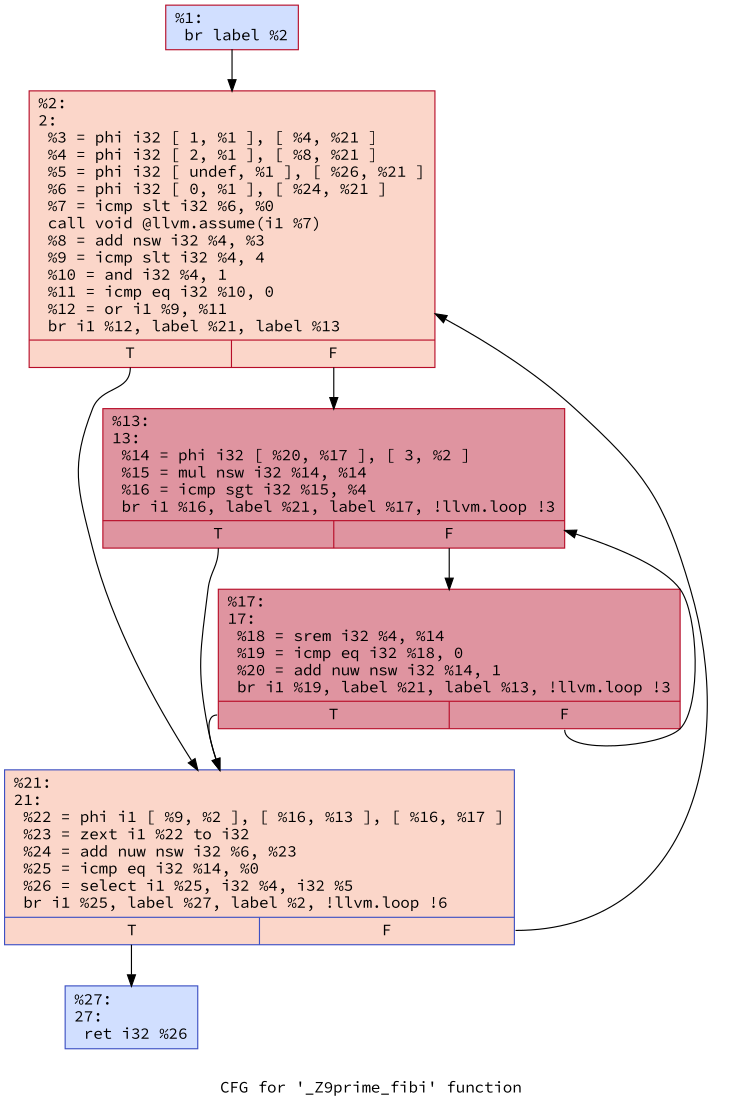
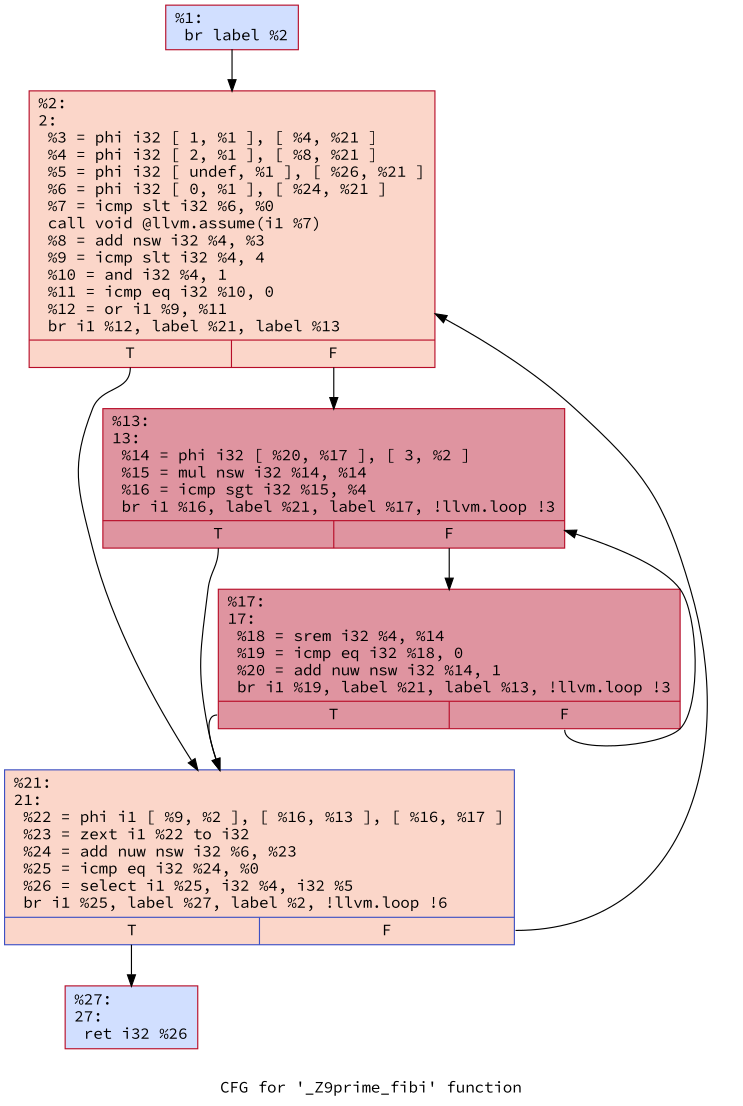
(137, 869) -> (137, 869)
(131, 1017) -> (131, 1017)
